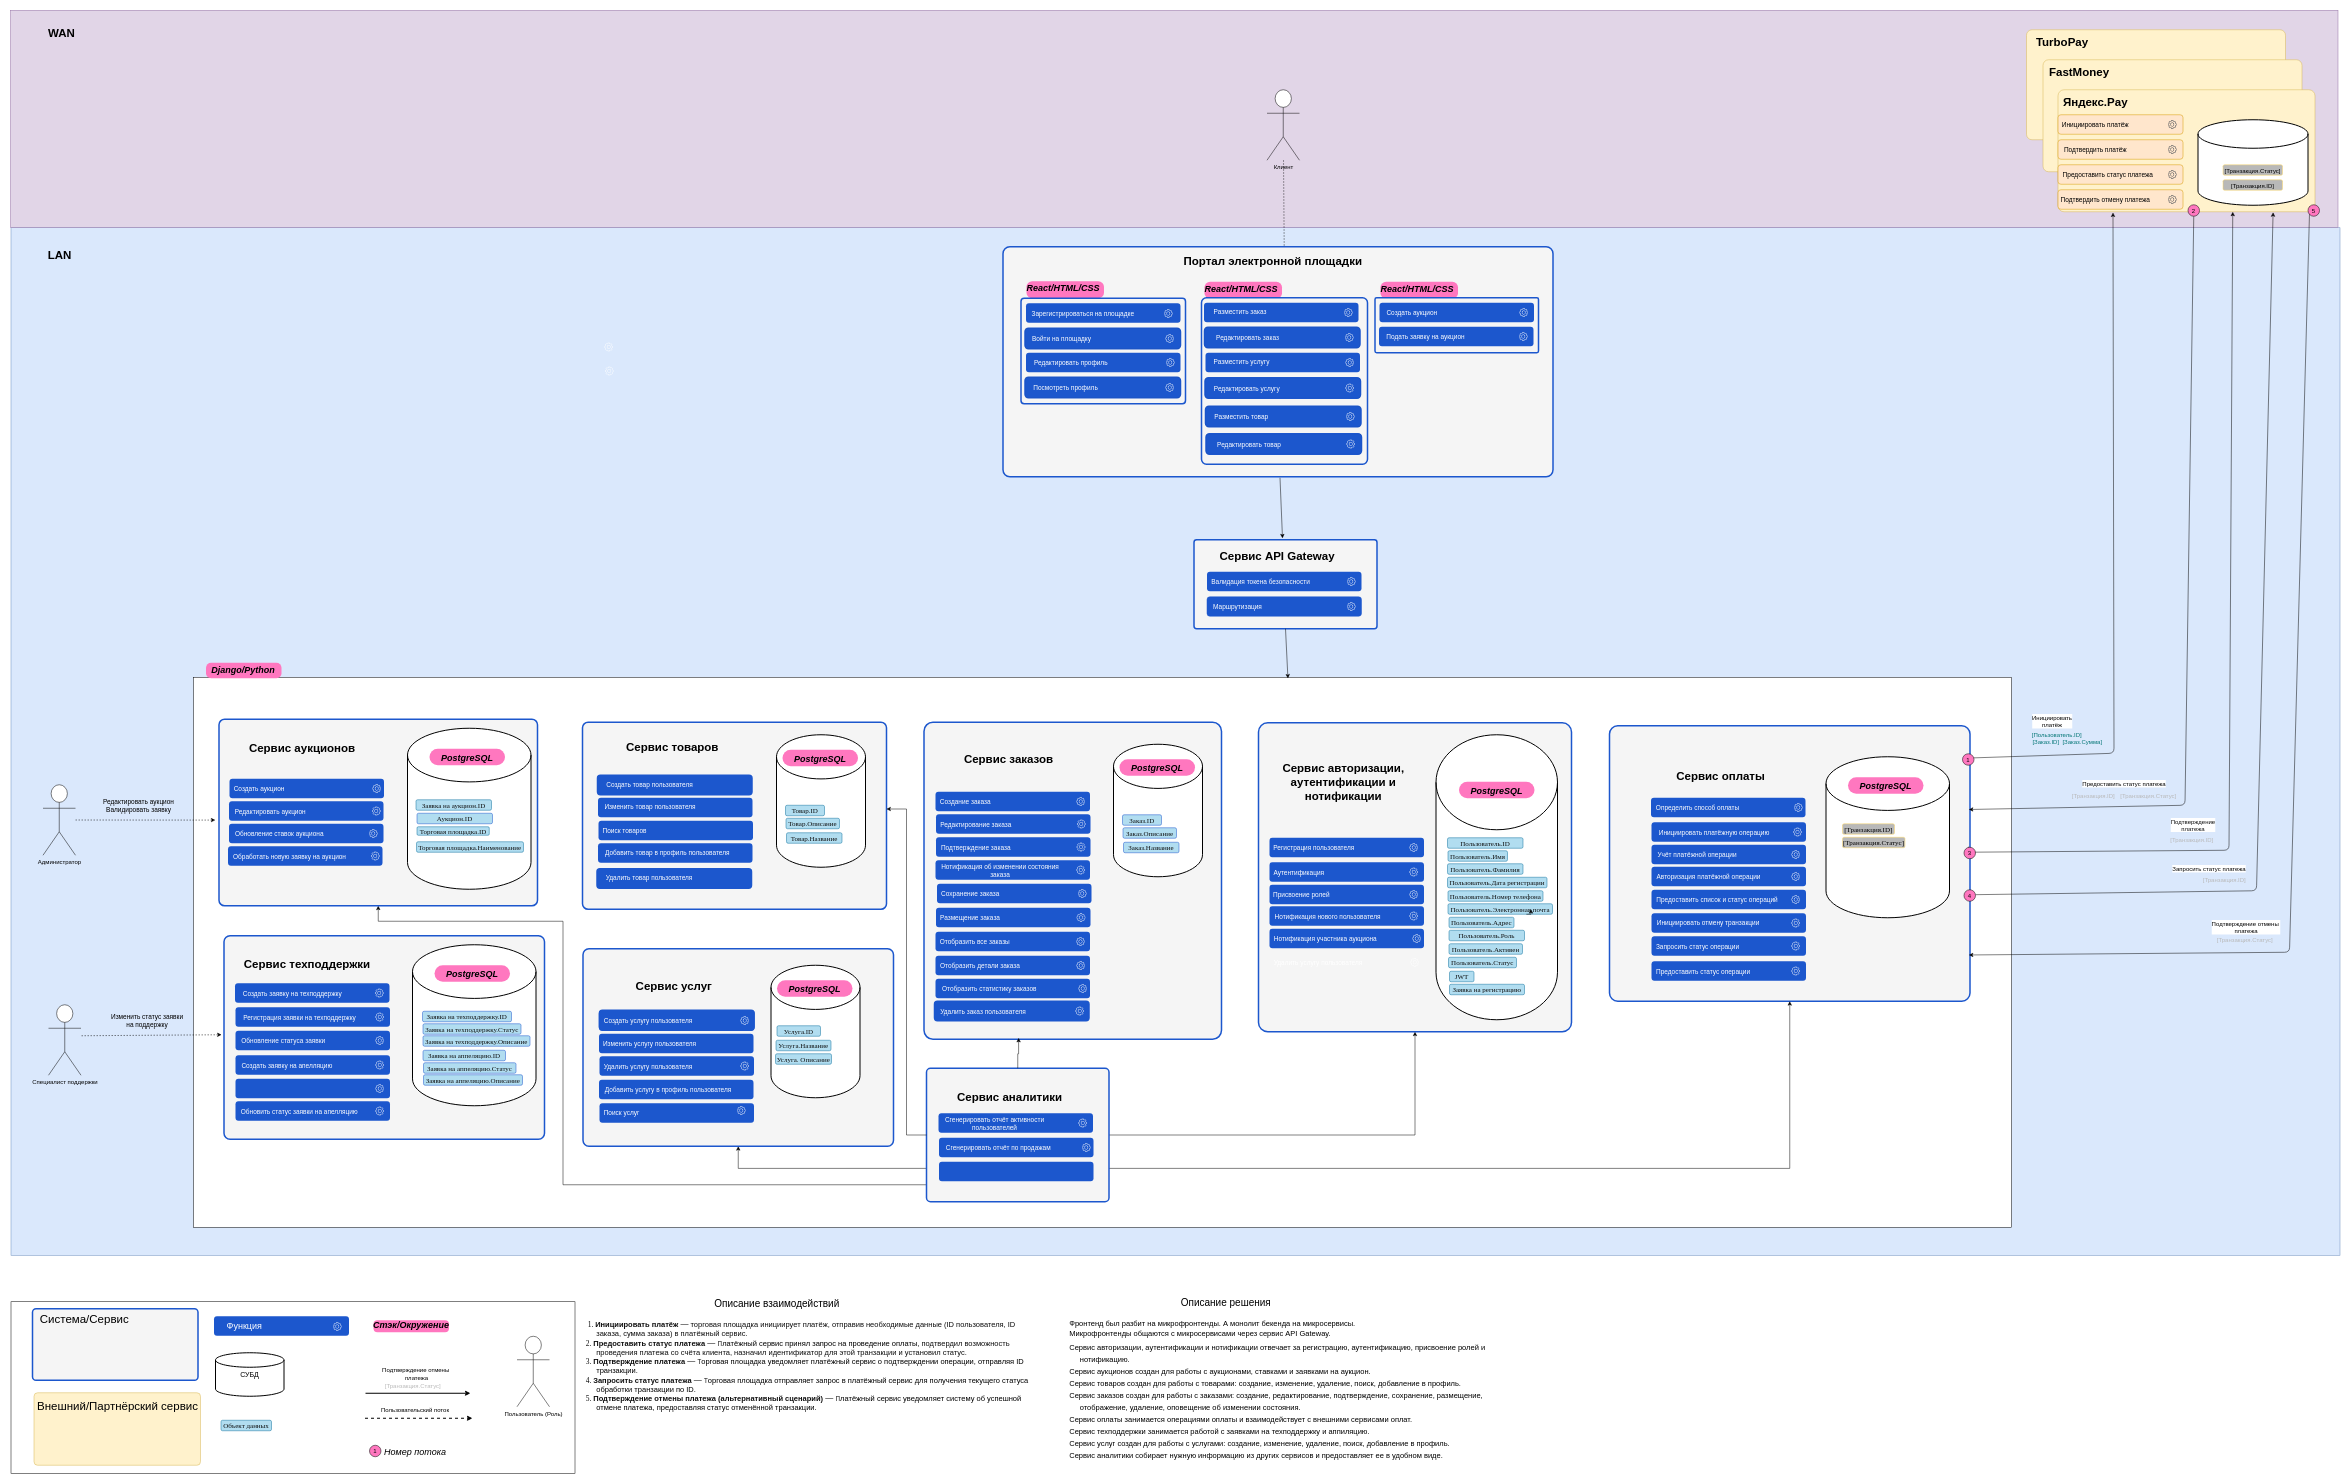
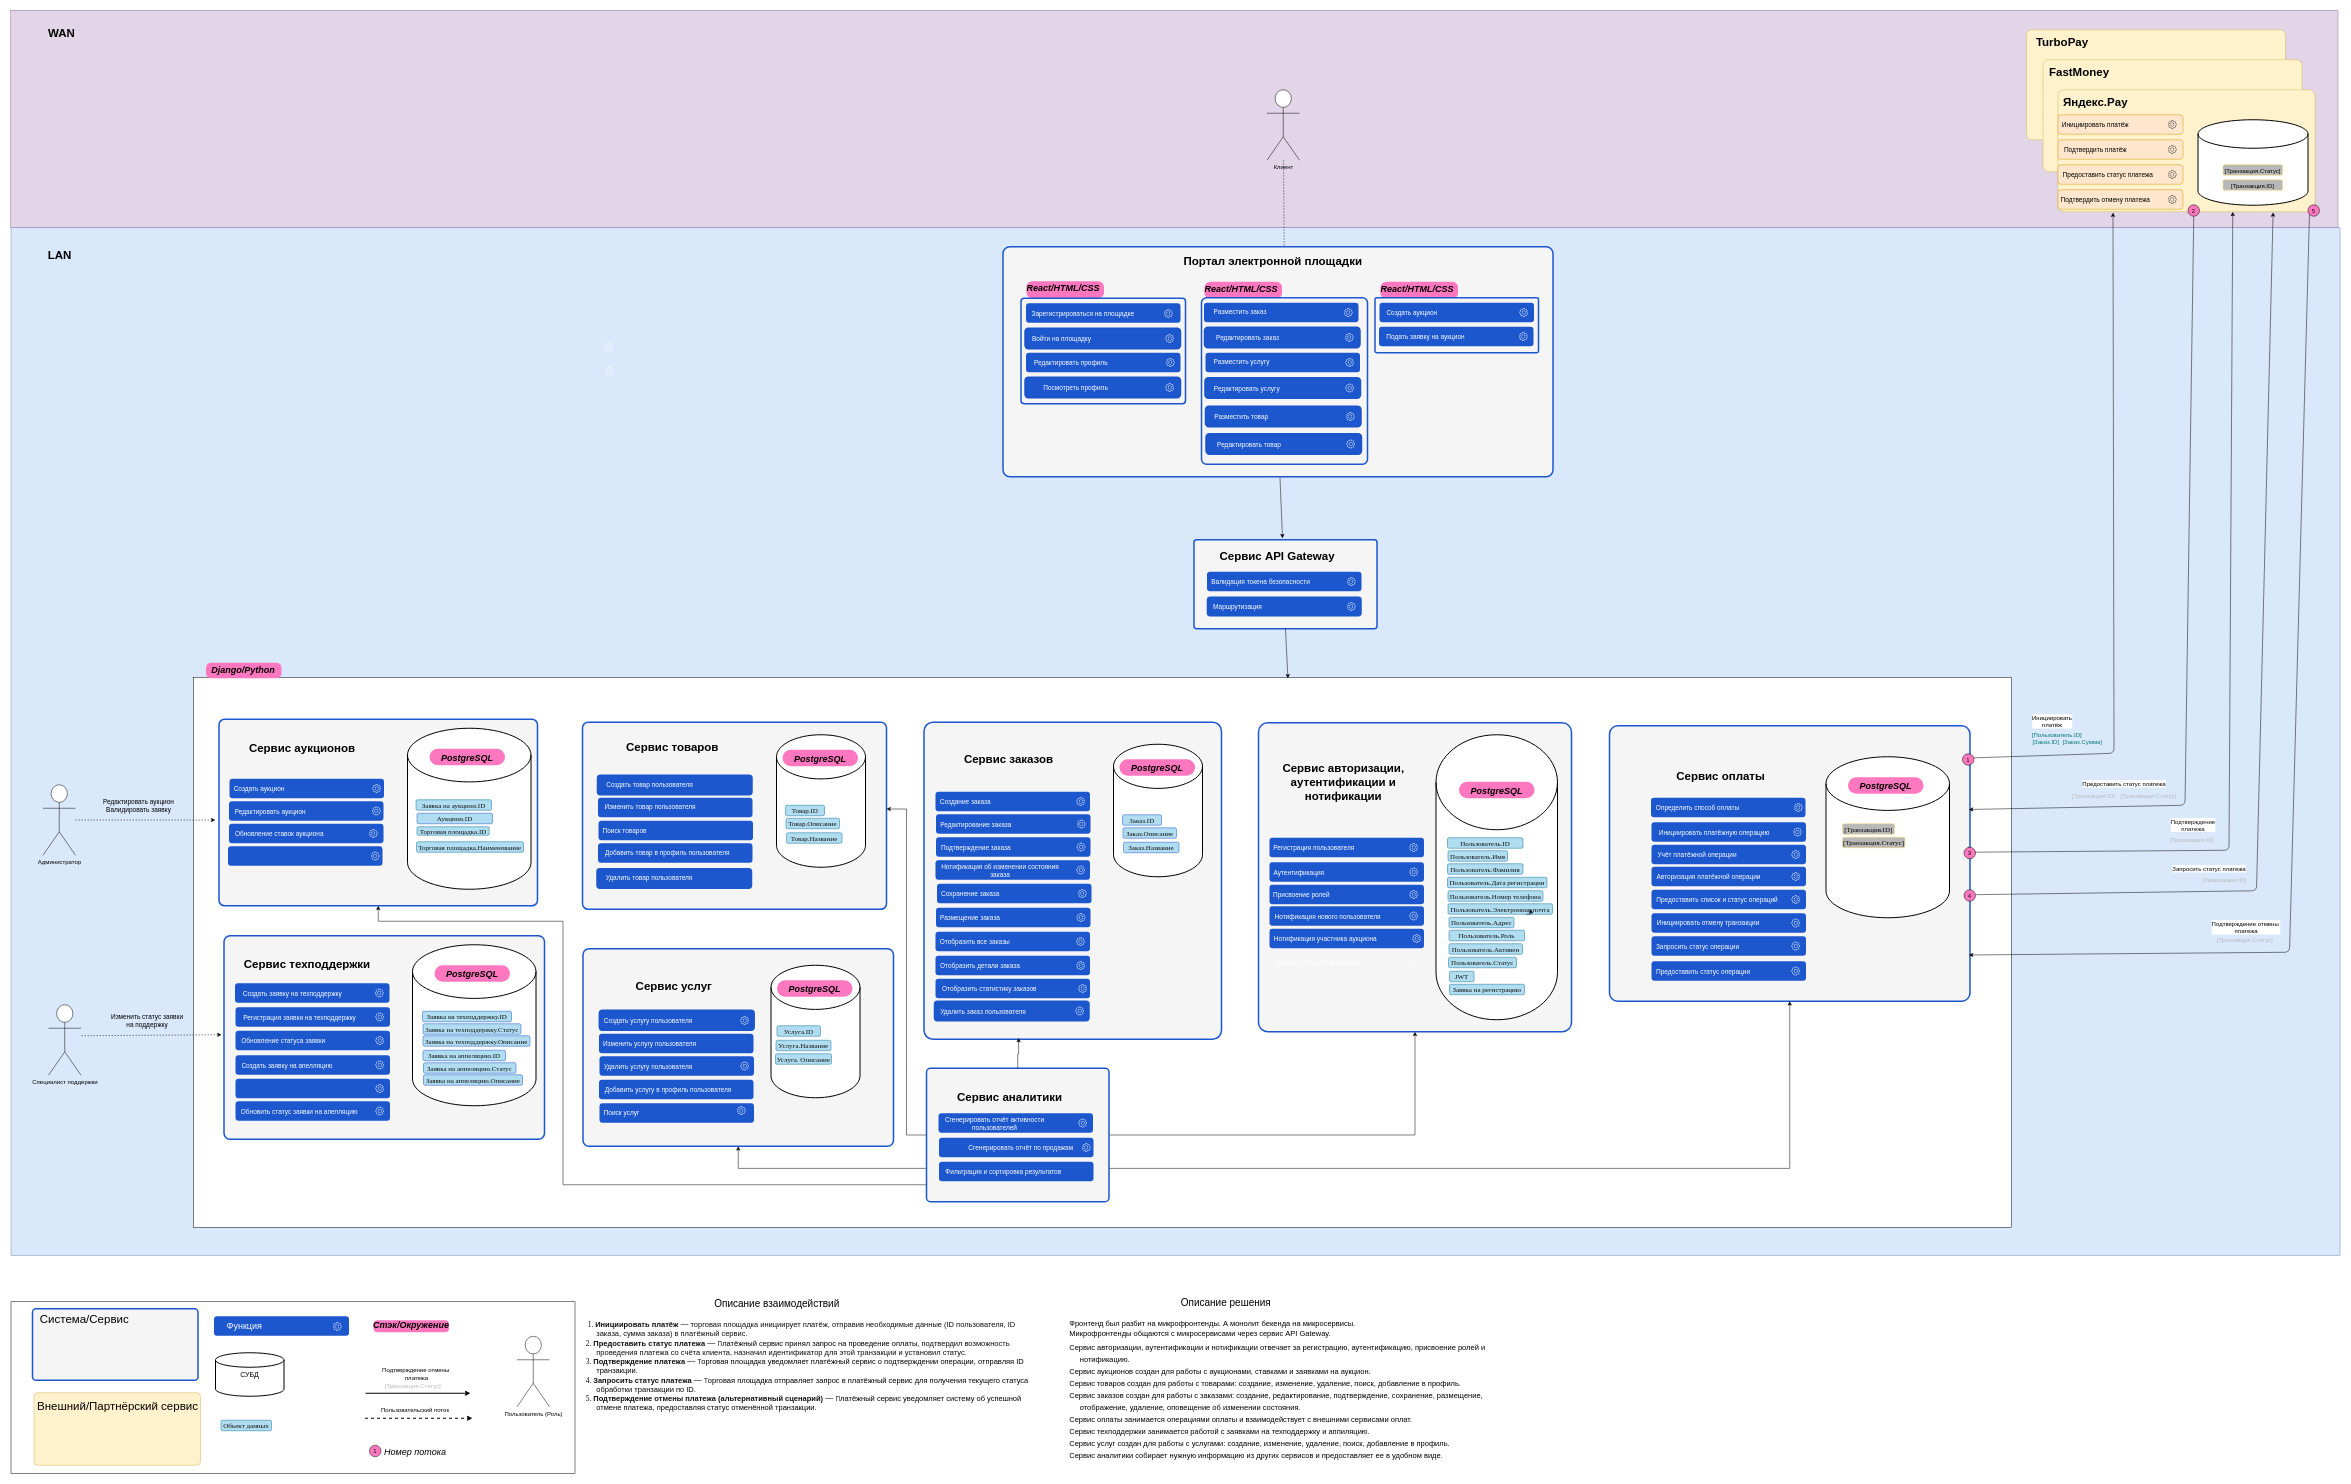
(1066, 388) -> (1076, 388)
(290, 856) -> none
(998, 1148) -> (1021, 1148)
none -> (1003, 1172)
